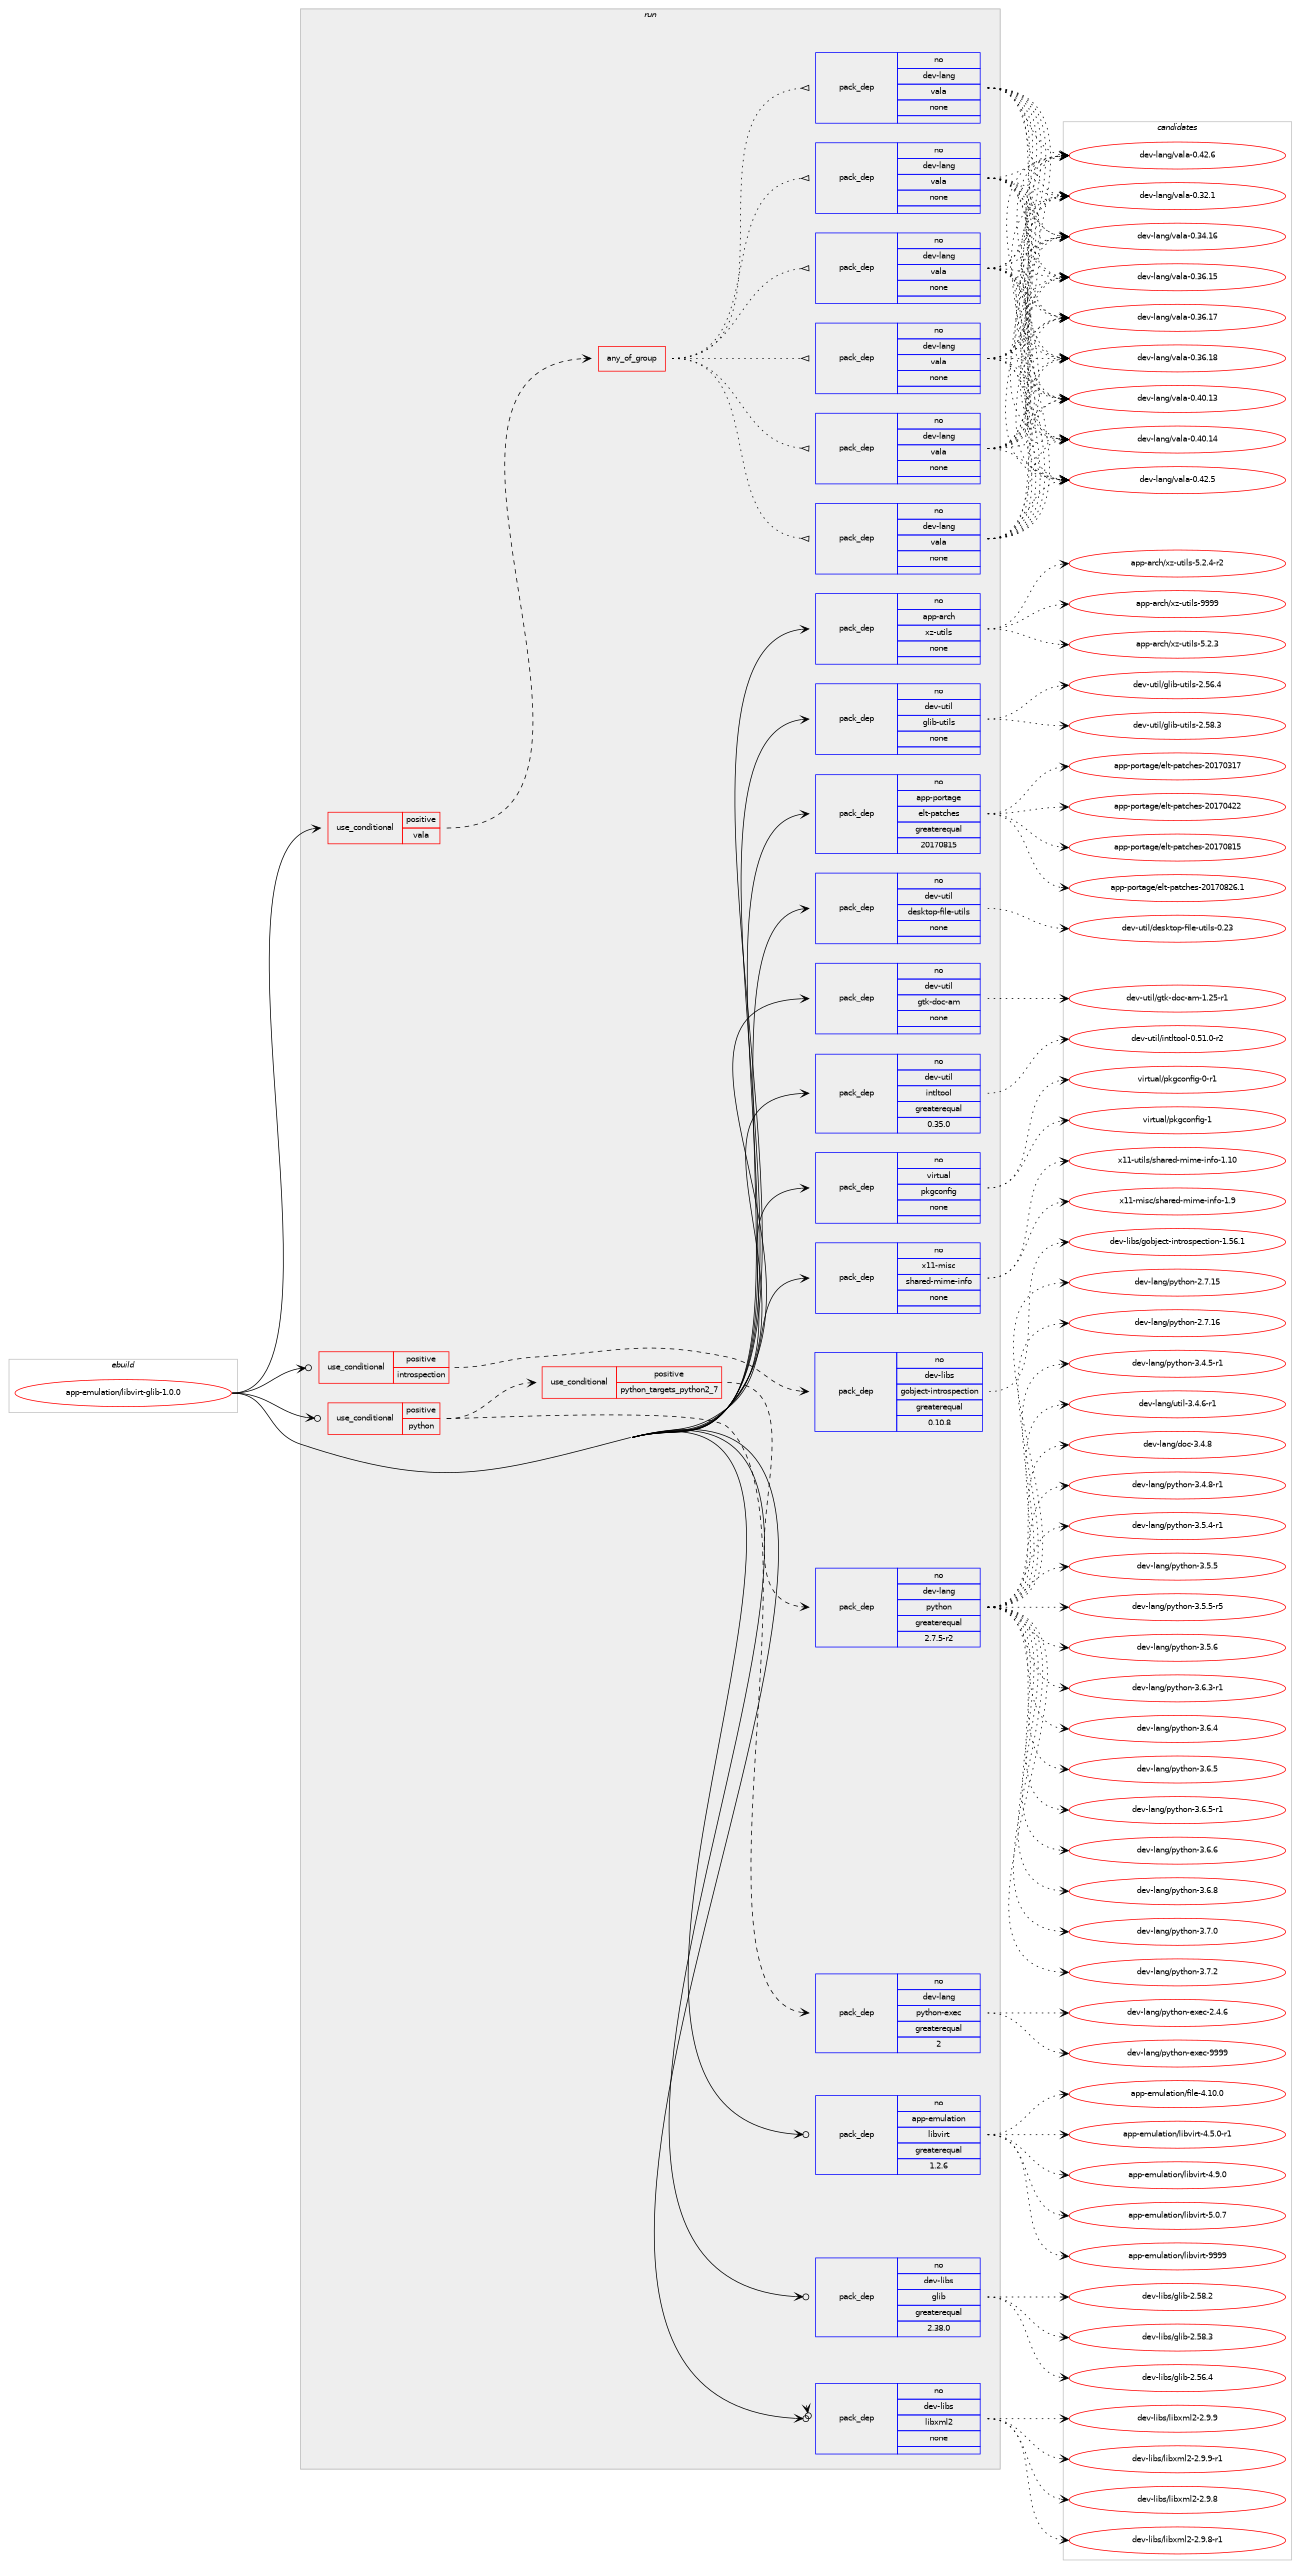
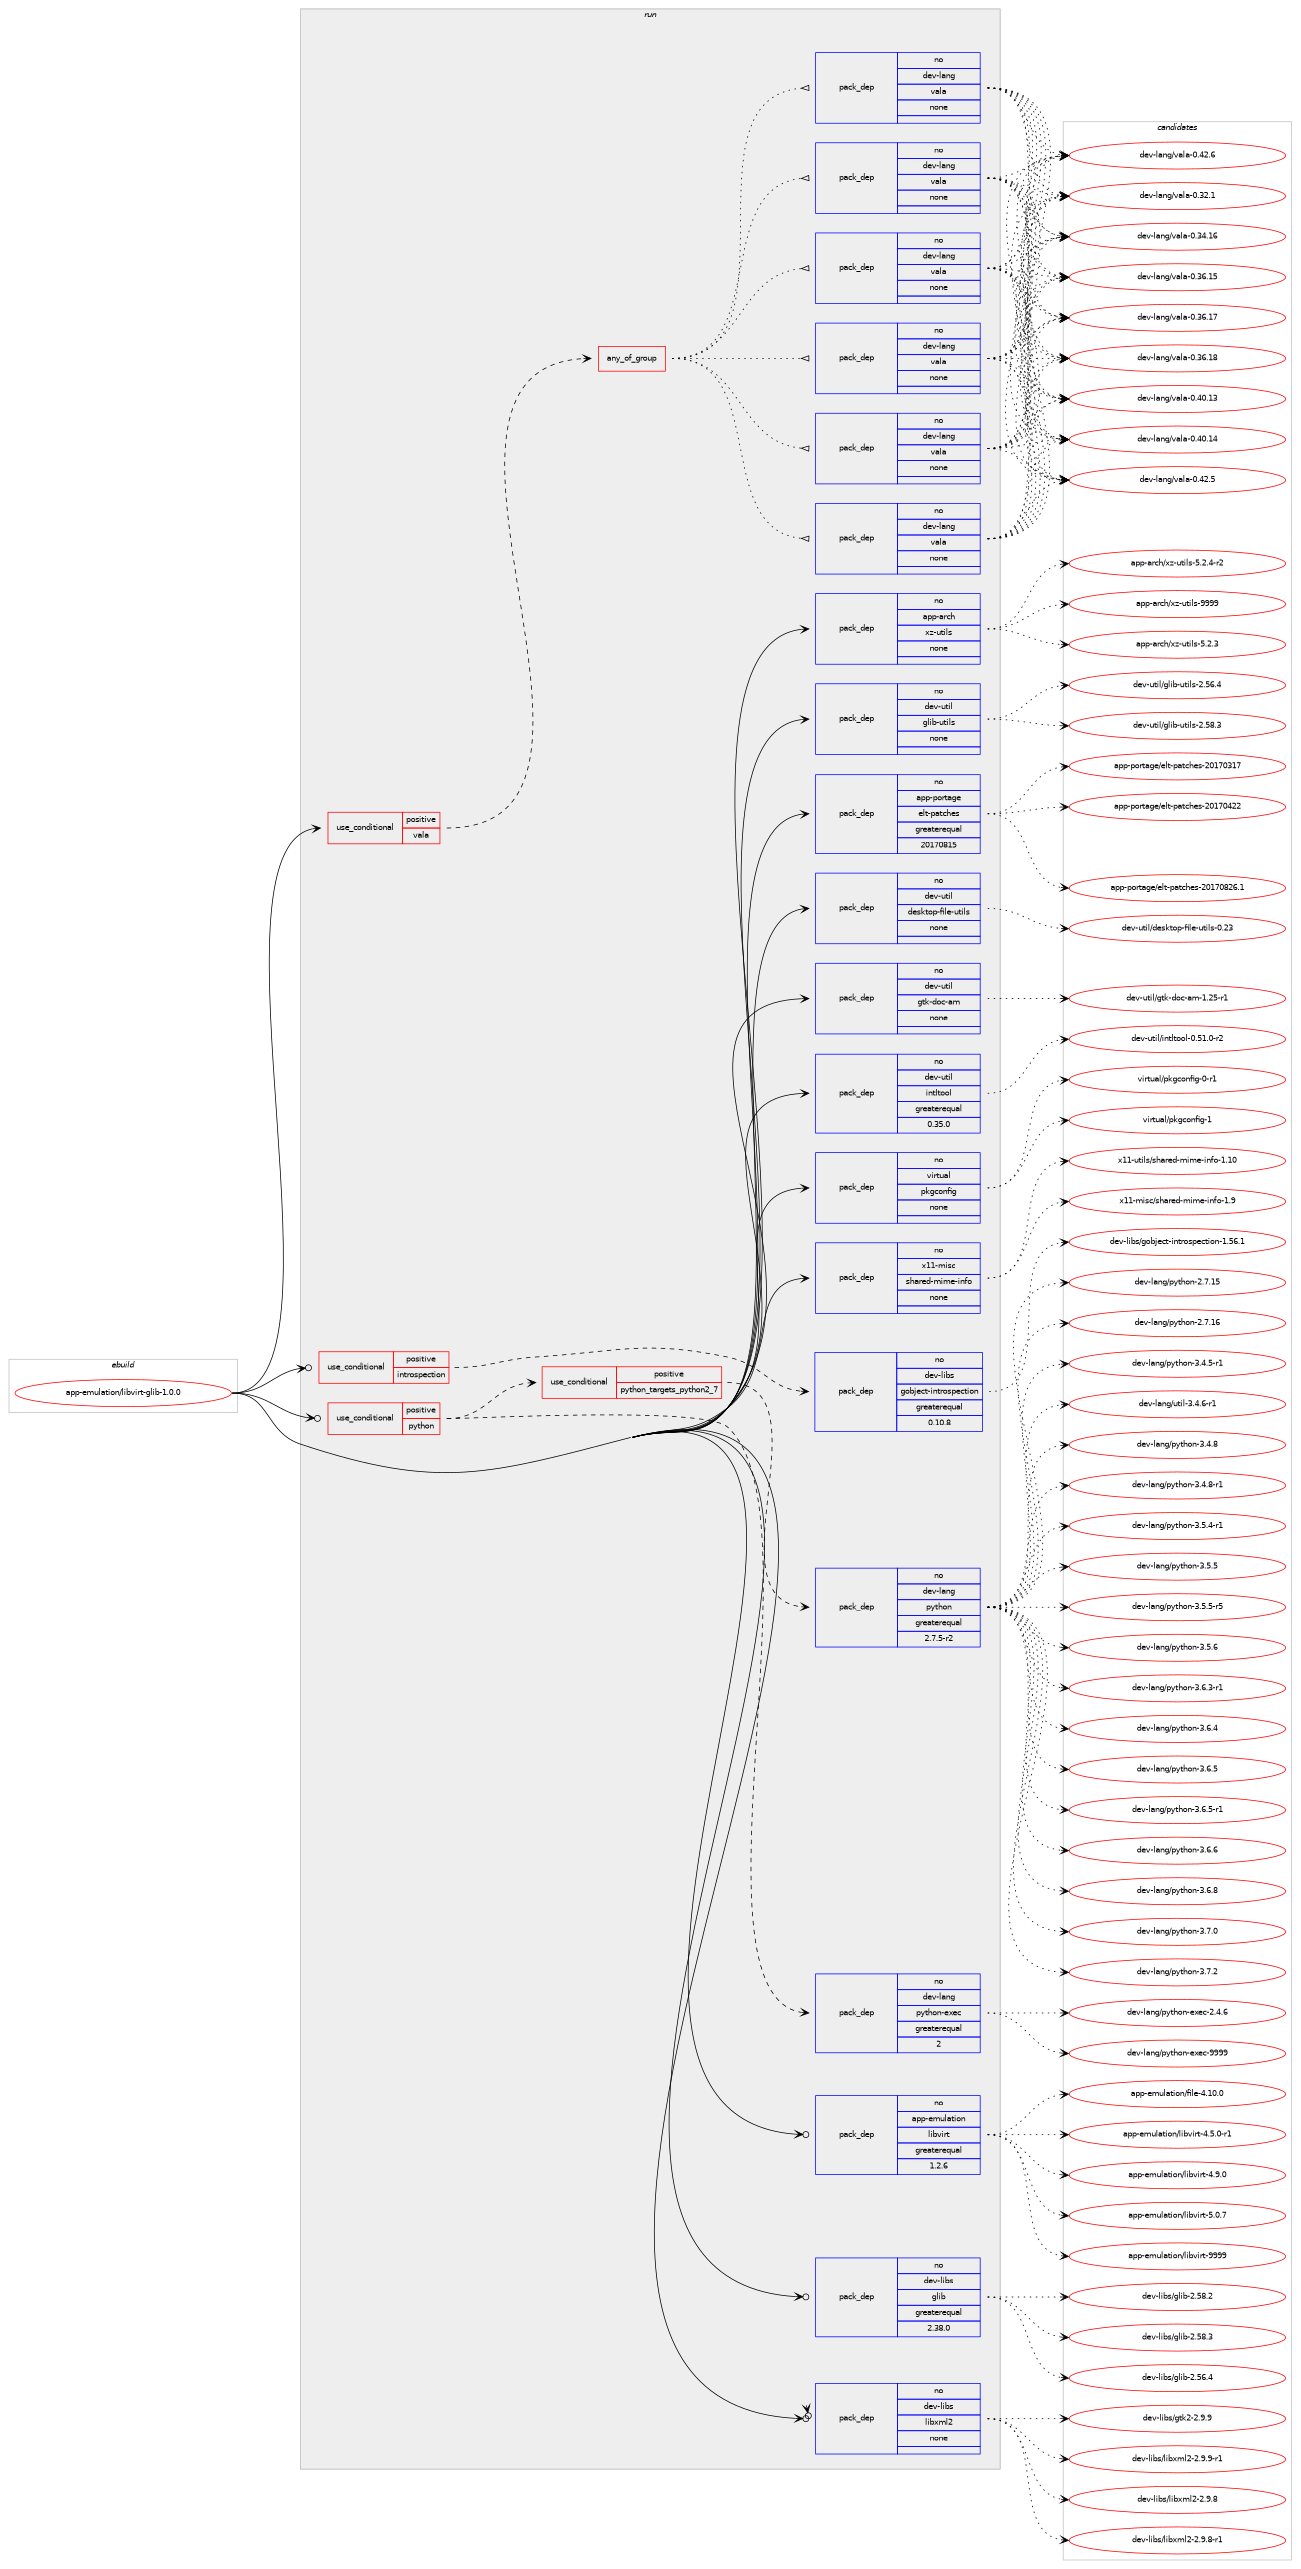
(1177, 848) -> none
(1177, 1445) -> (1177, 1445)
(1177, 2419) -> (1177, 2419)
